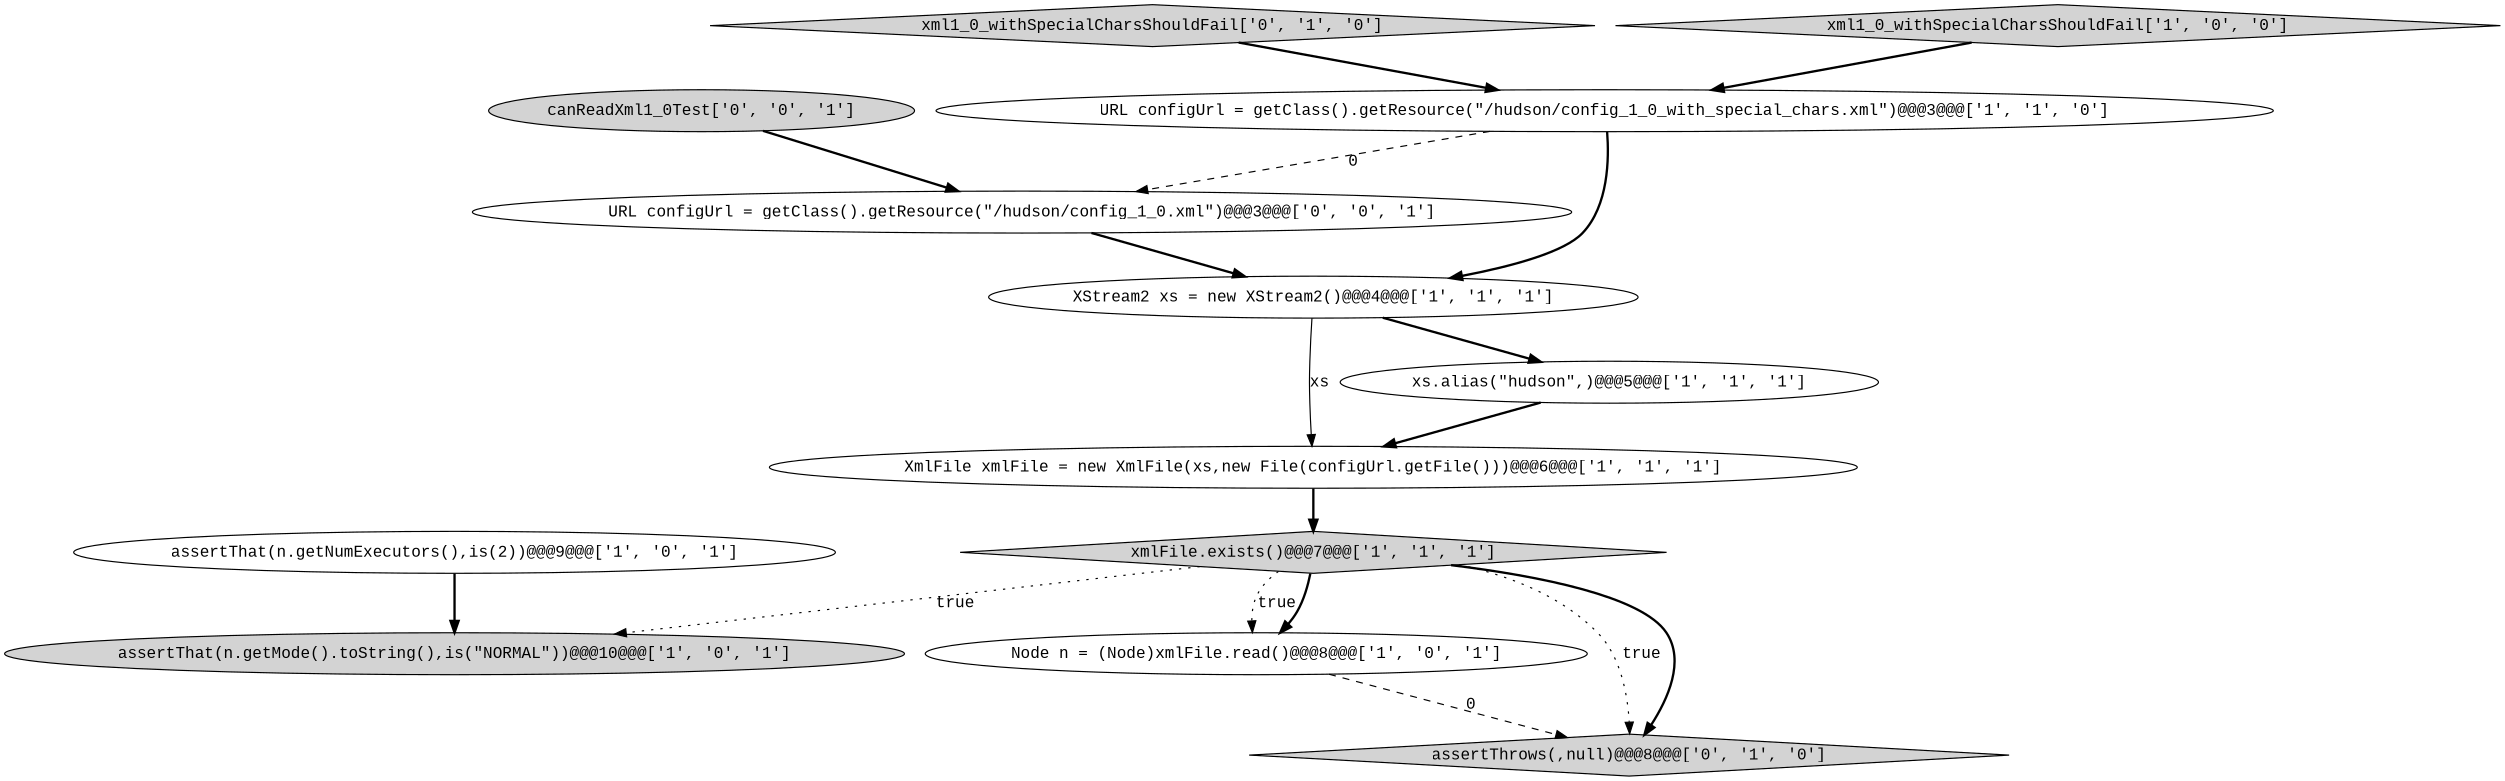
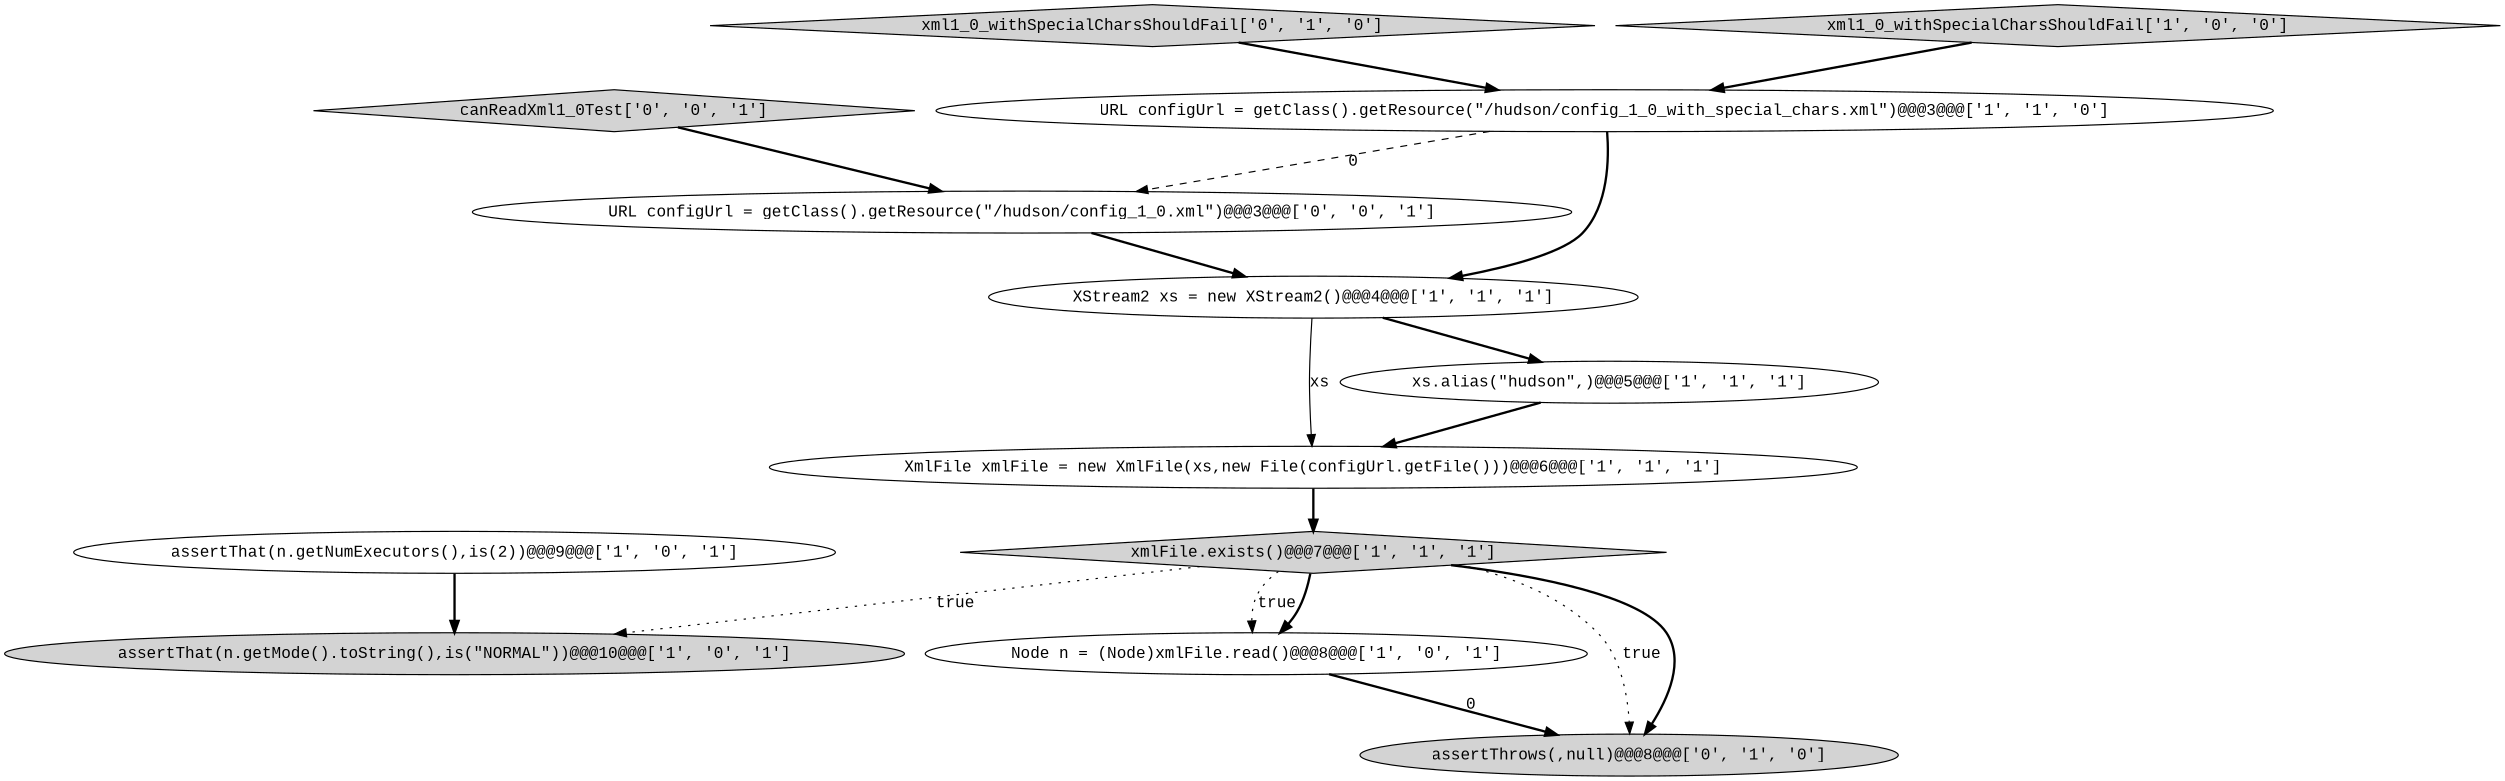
(702, 111) -> (614, 111)
(1442, 704) -> (1437, 703)
(1629, 755) -> (1629, 755)
